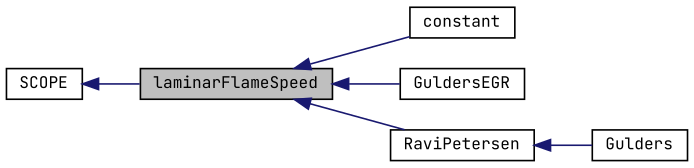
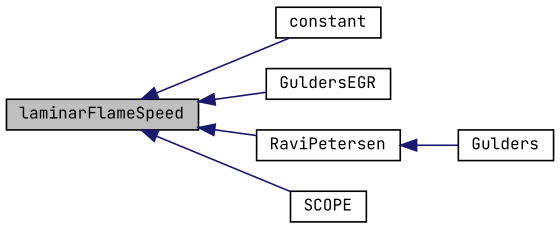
(119, 84) -> (223, 164)
